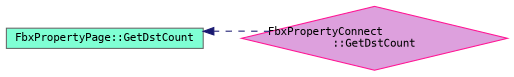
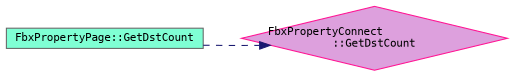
(242, 31) -> (231, 45)
